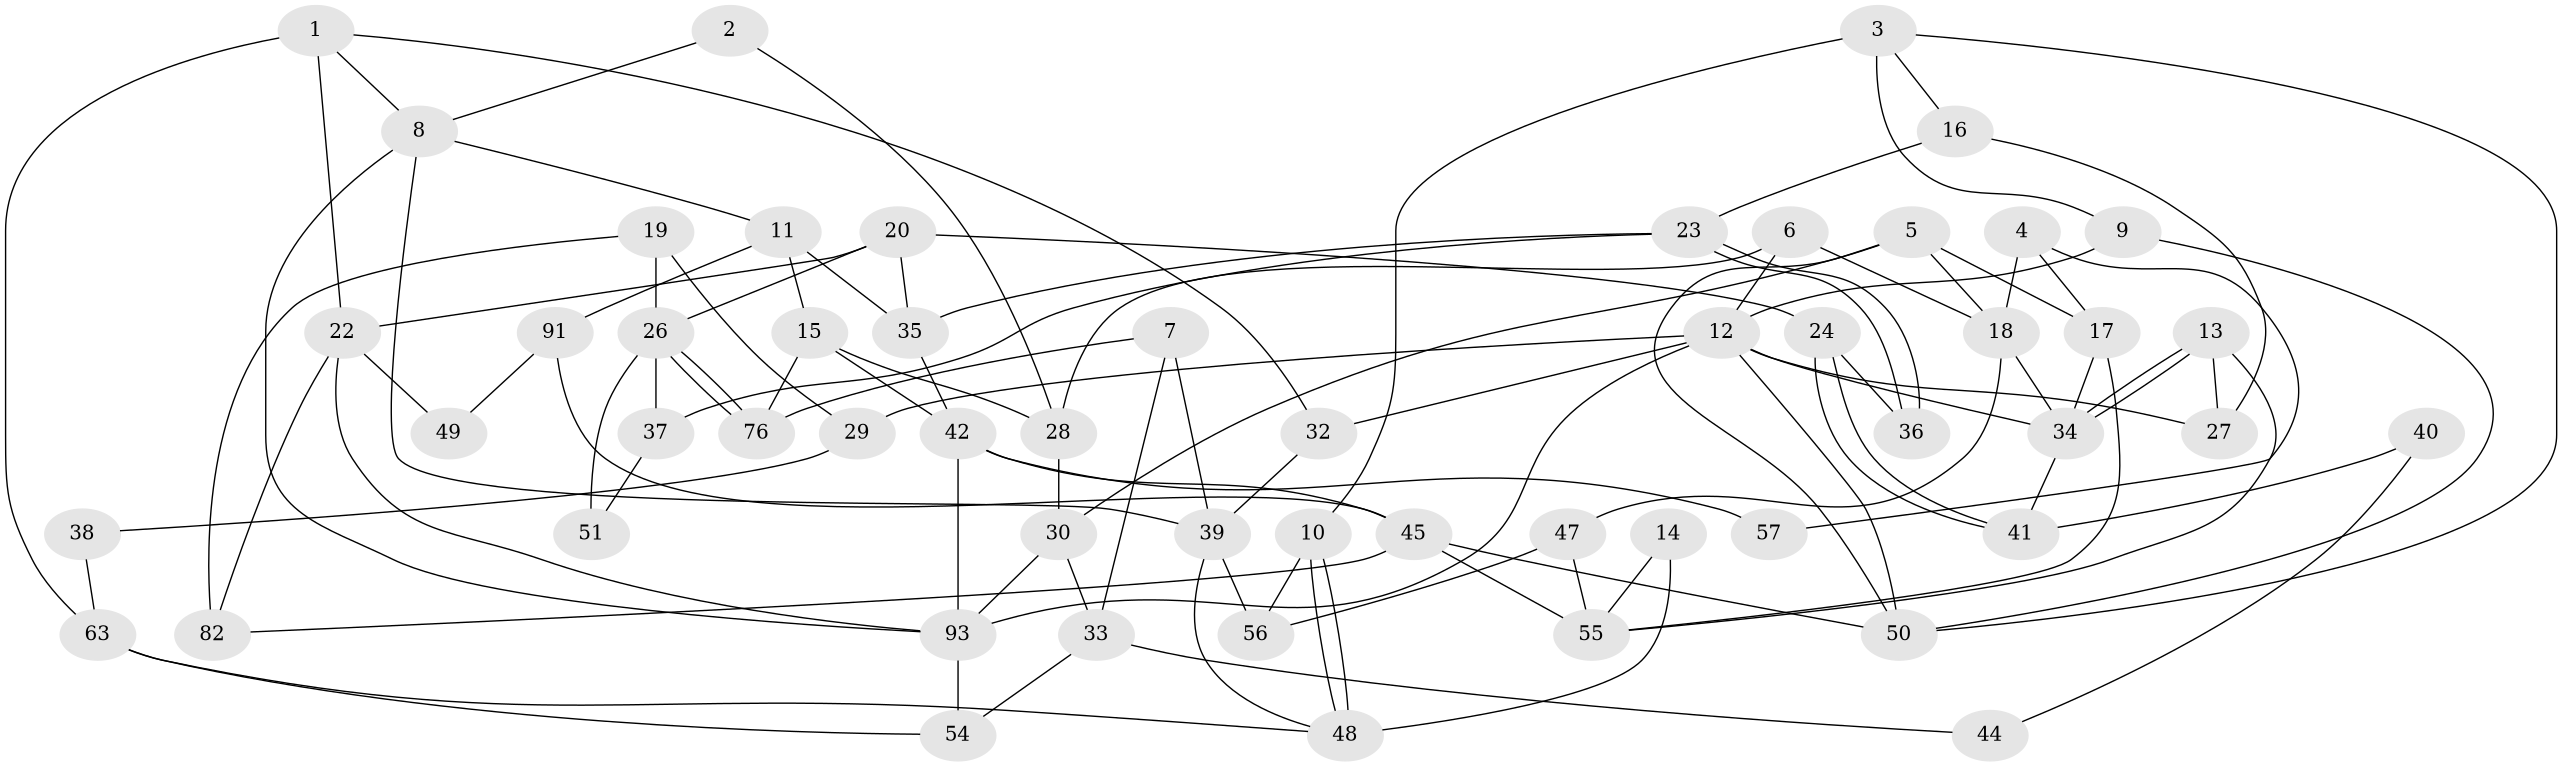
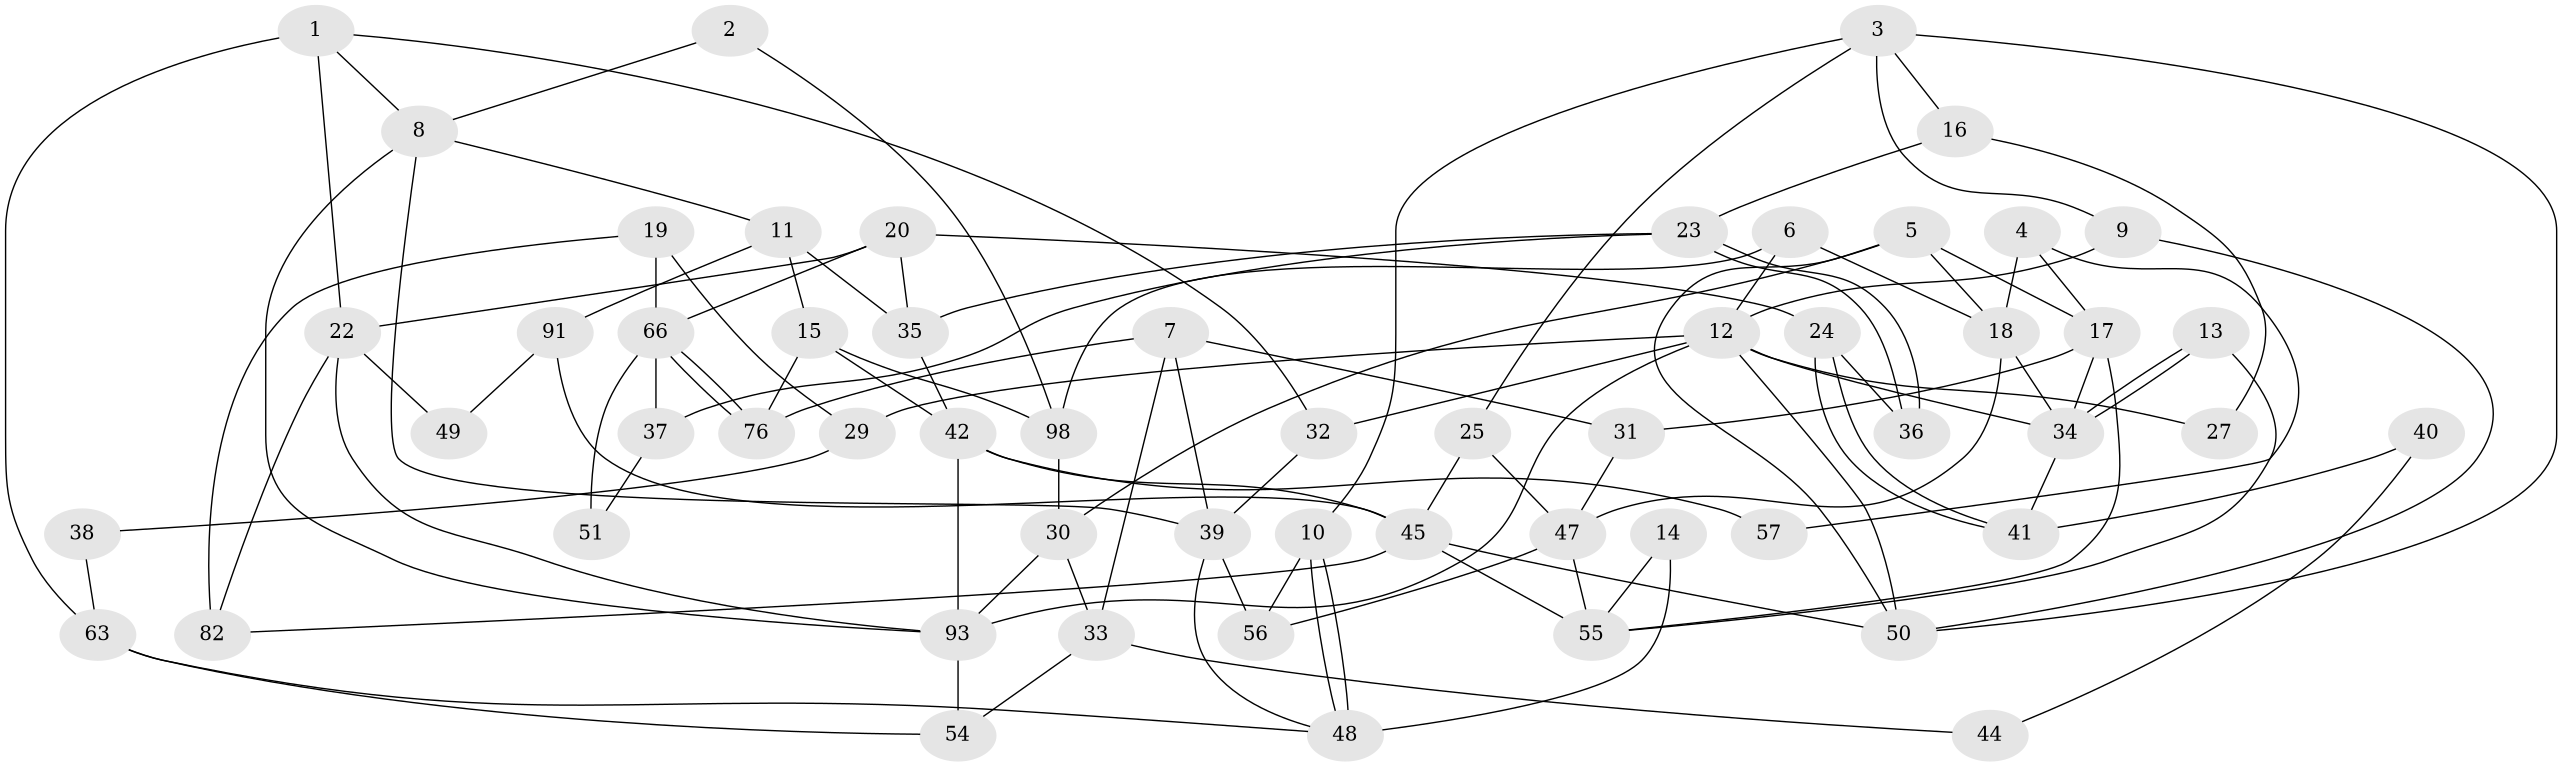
(656, 333) -> (656, 333)
(2215, 383) -> none
(1059, 434) -> (1059, 434)
none -> (1473, 434)
none -> (1627, 434)
